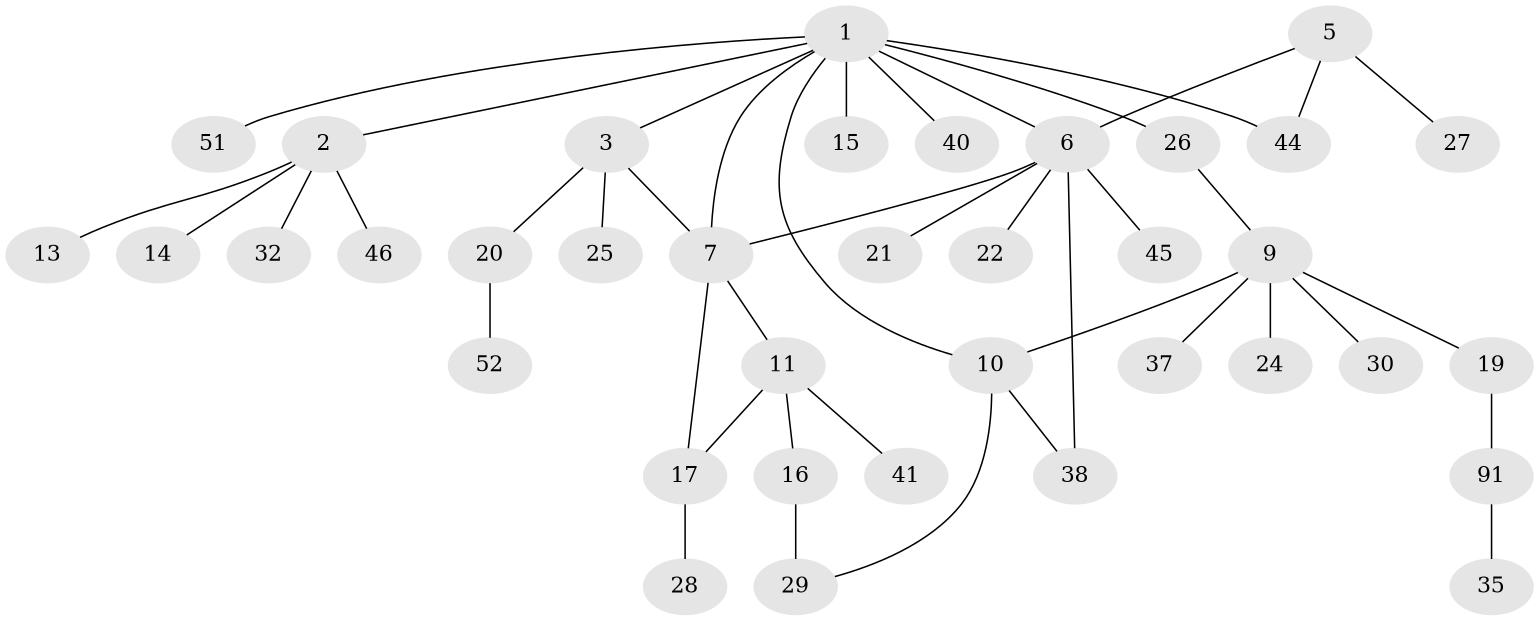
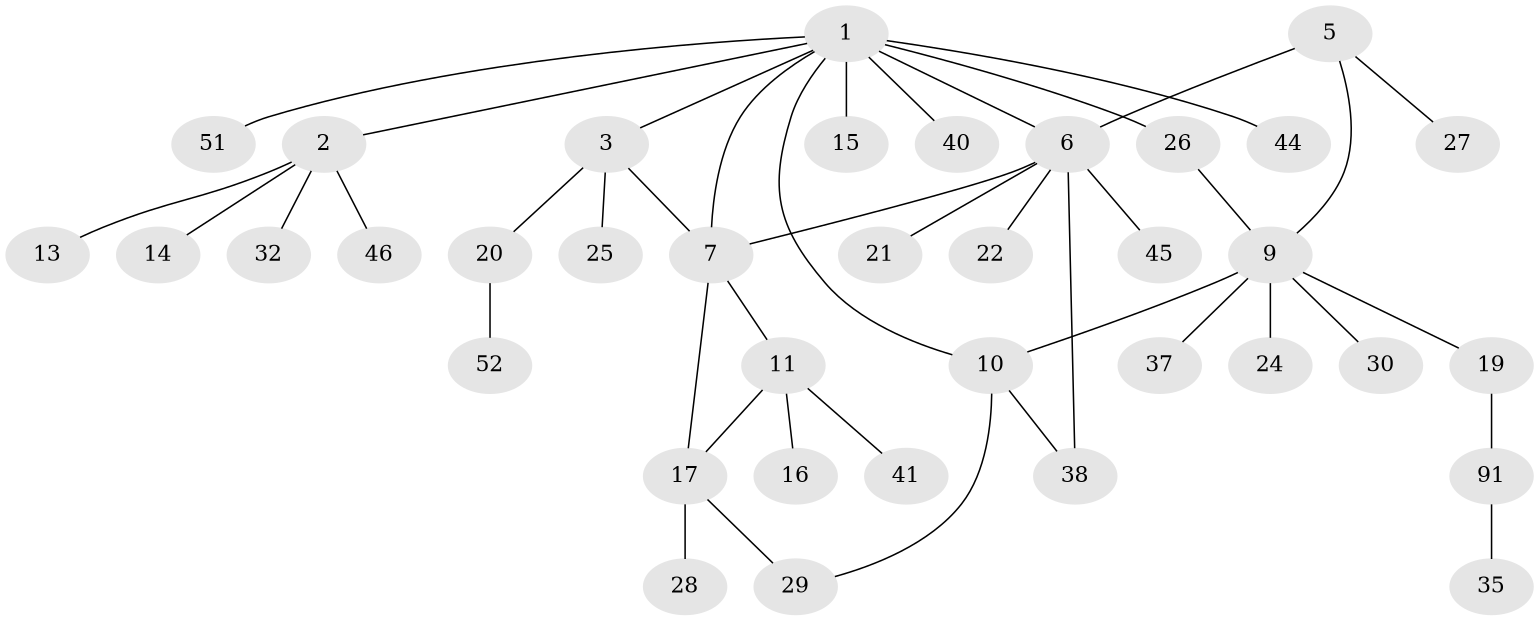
(1310, 89) -> (1349, 155)
(796, 532) -> (740, 531)
